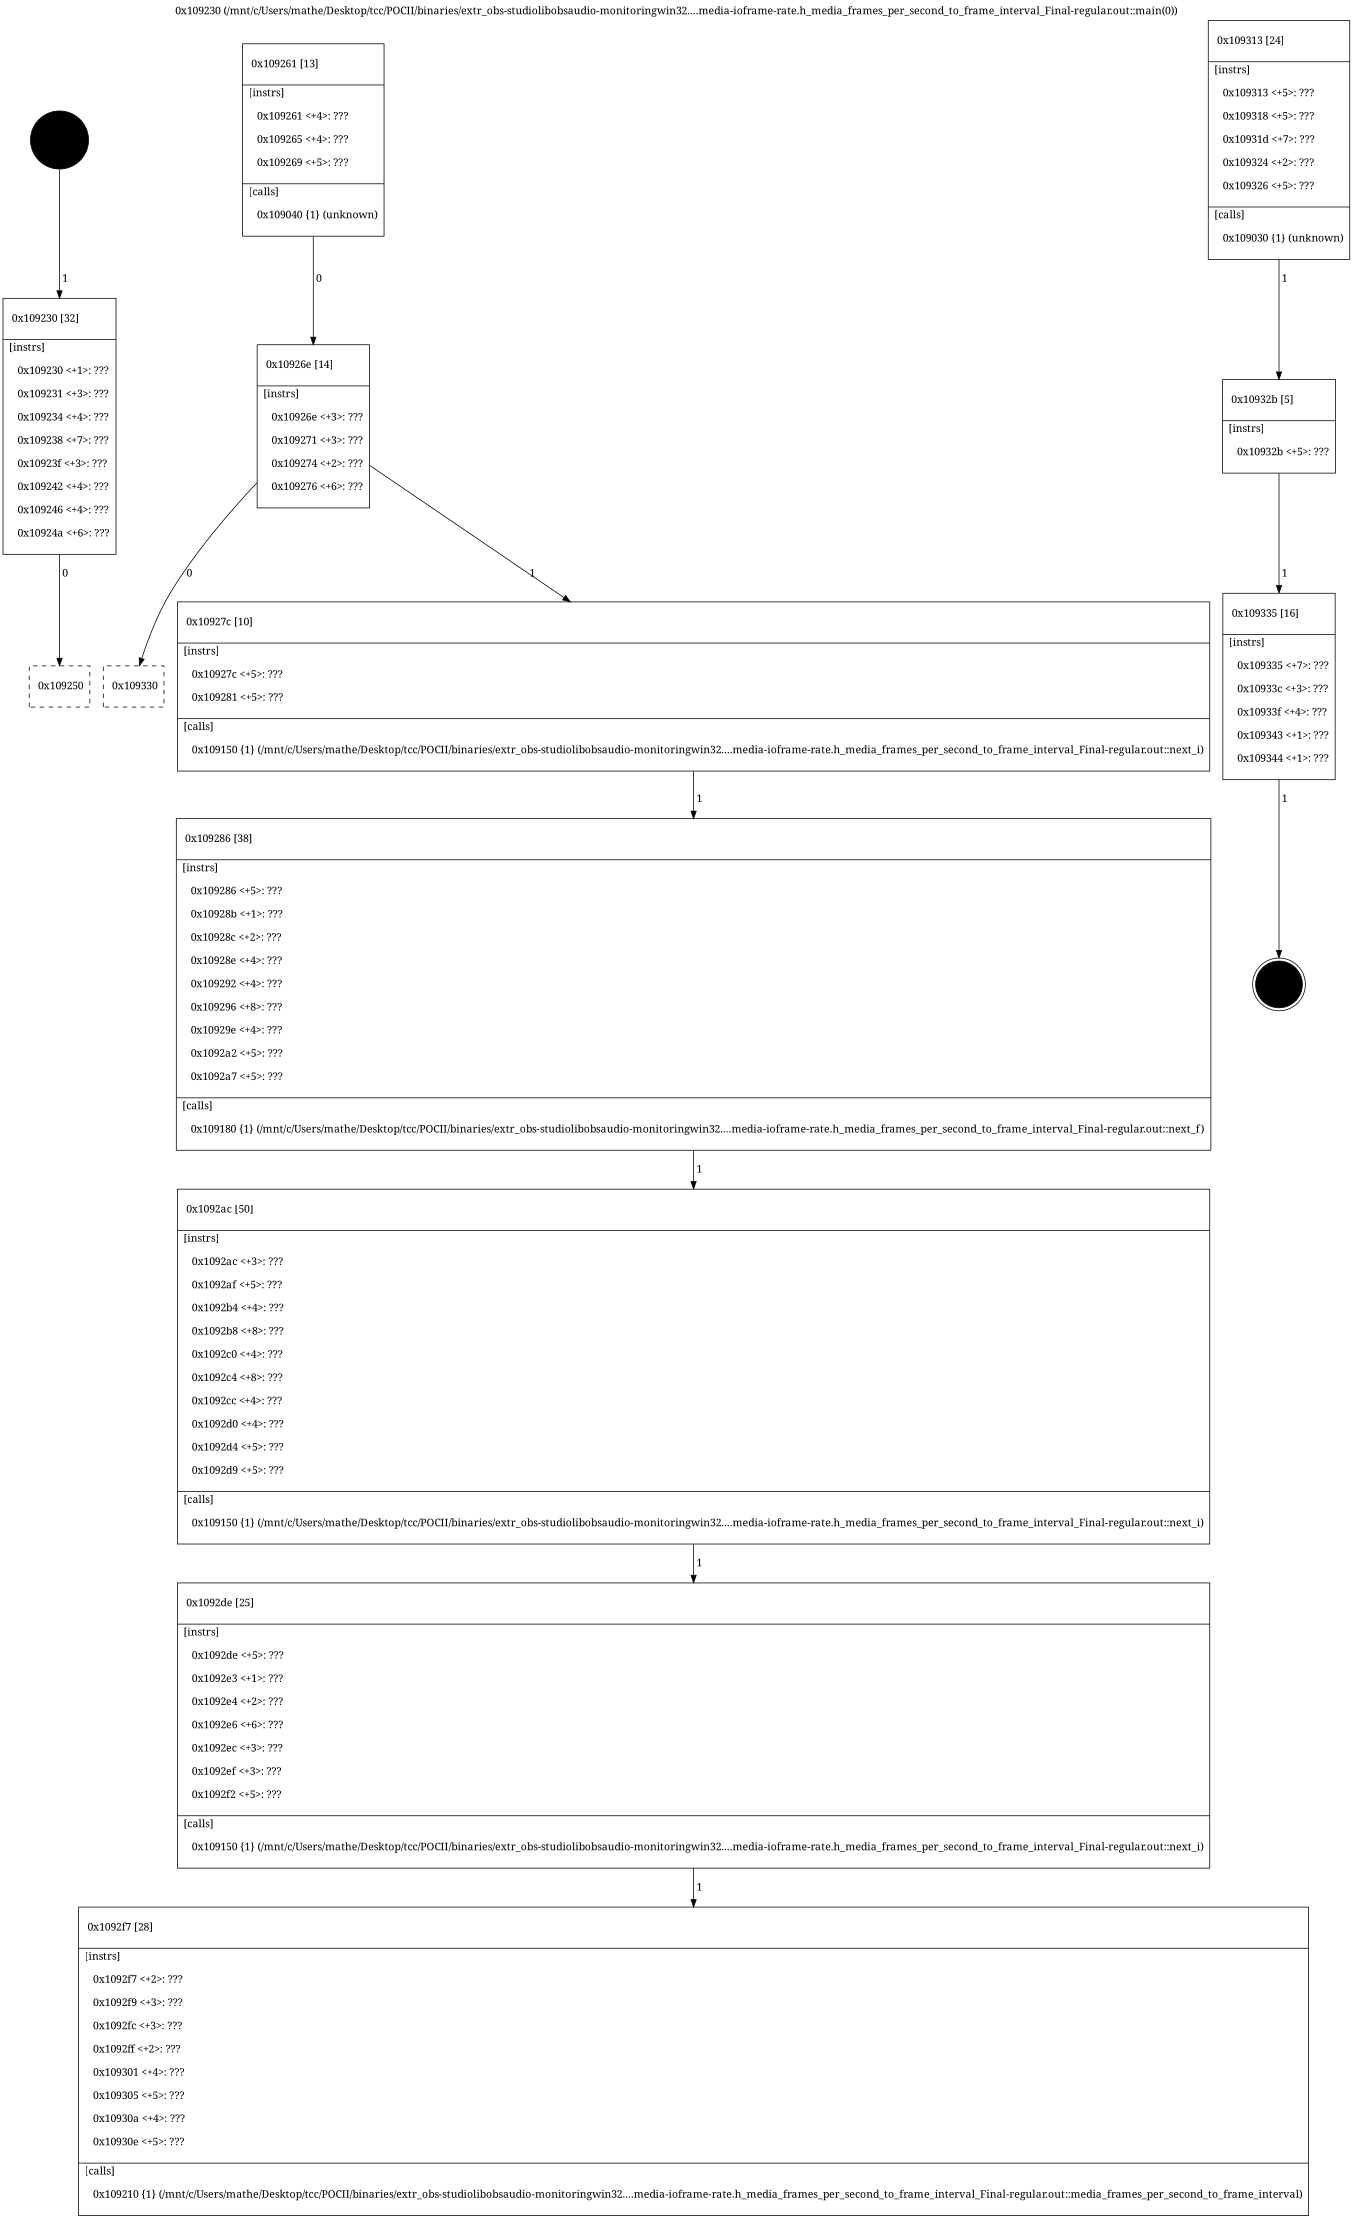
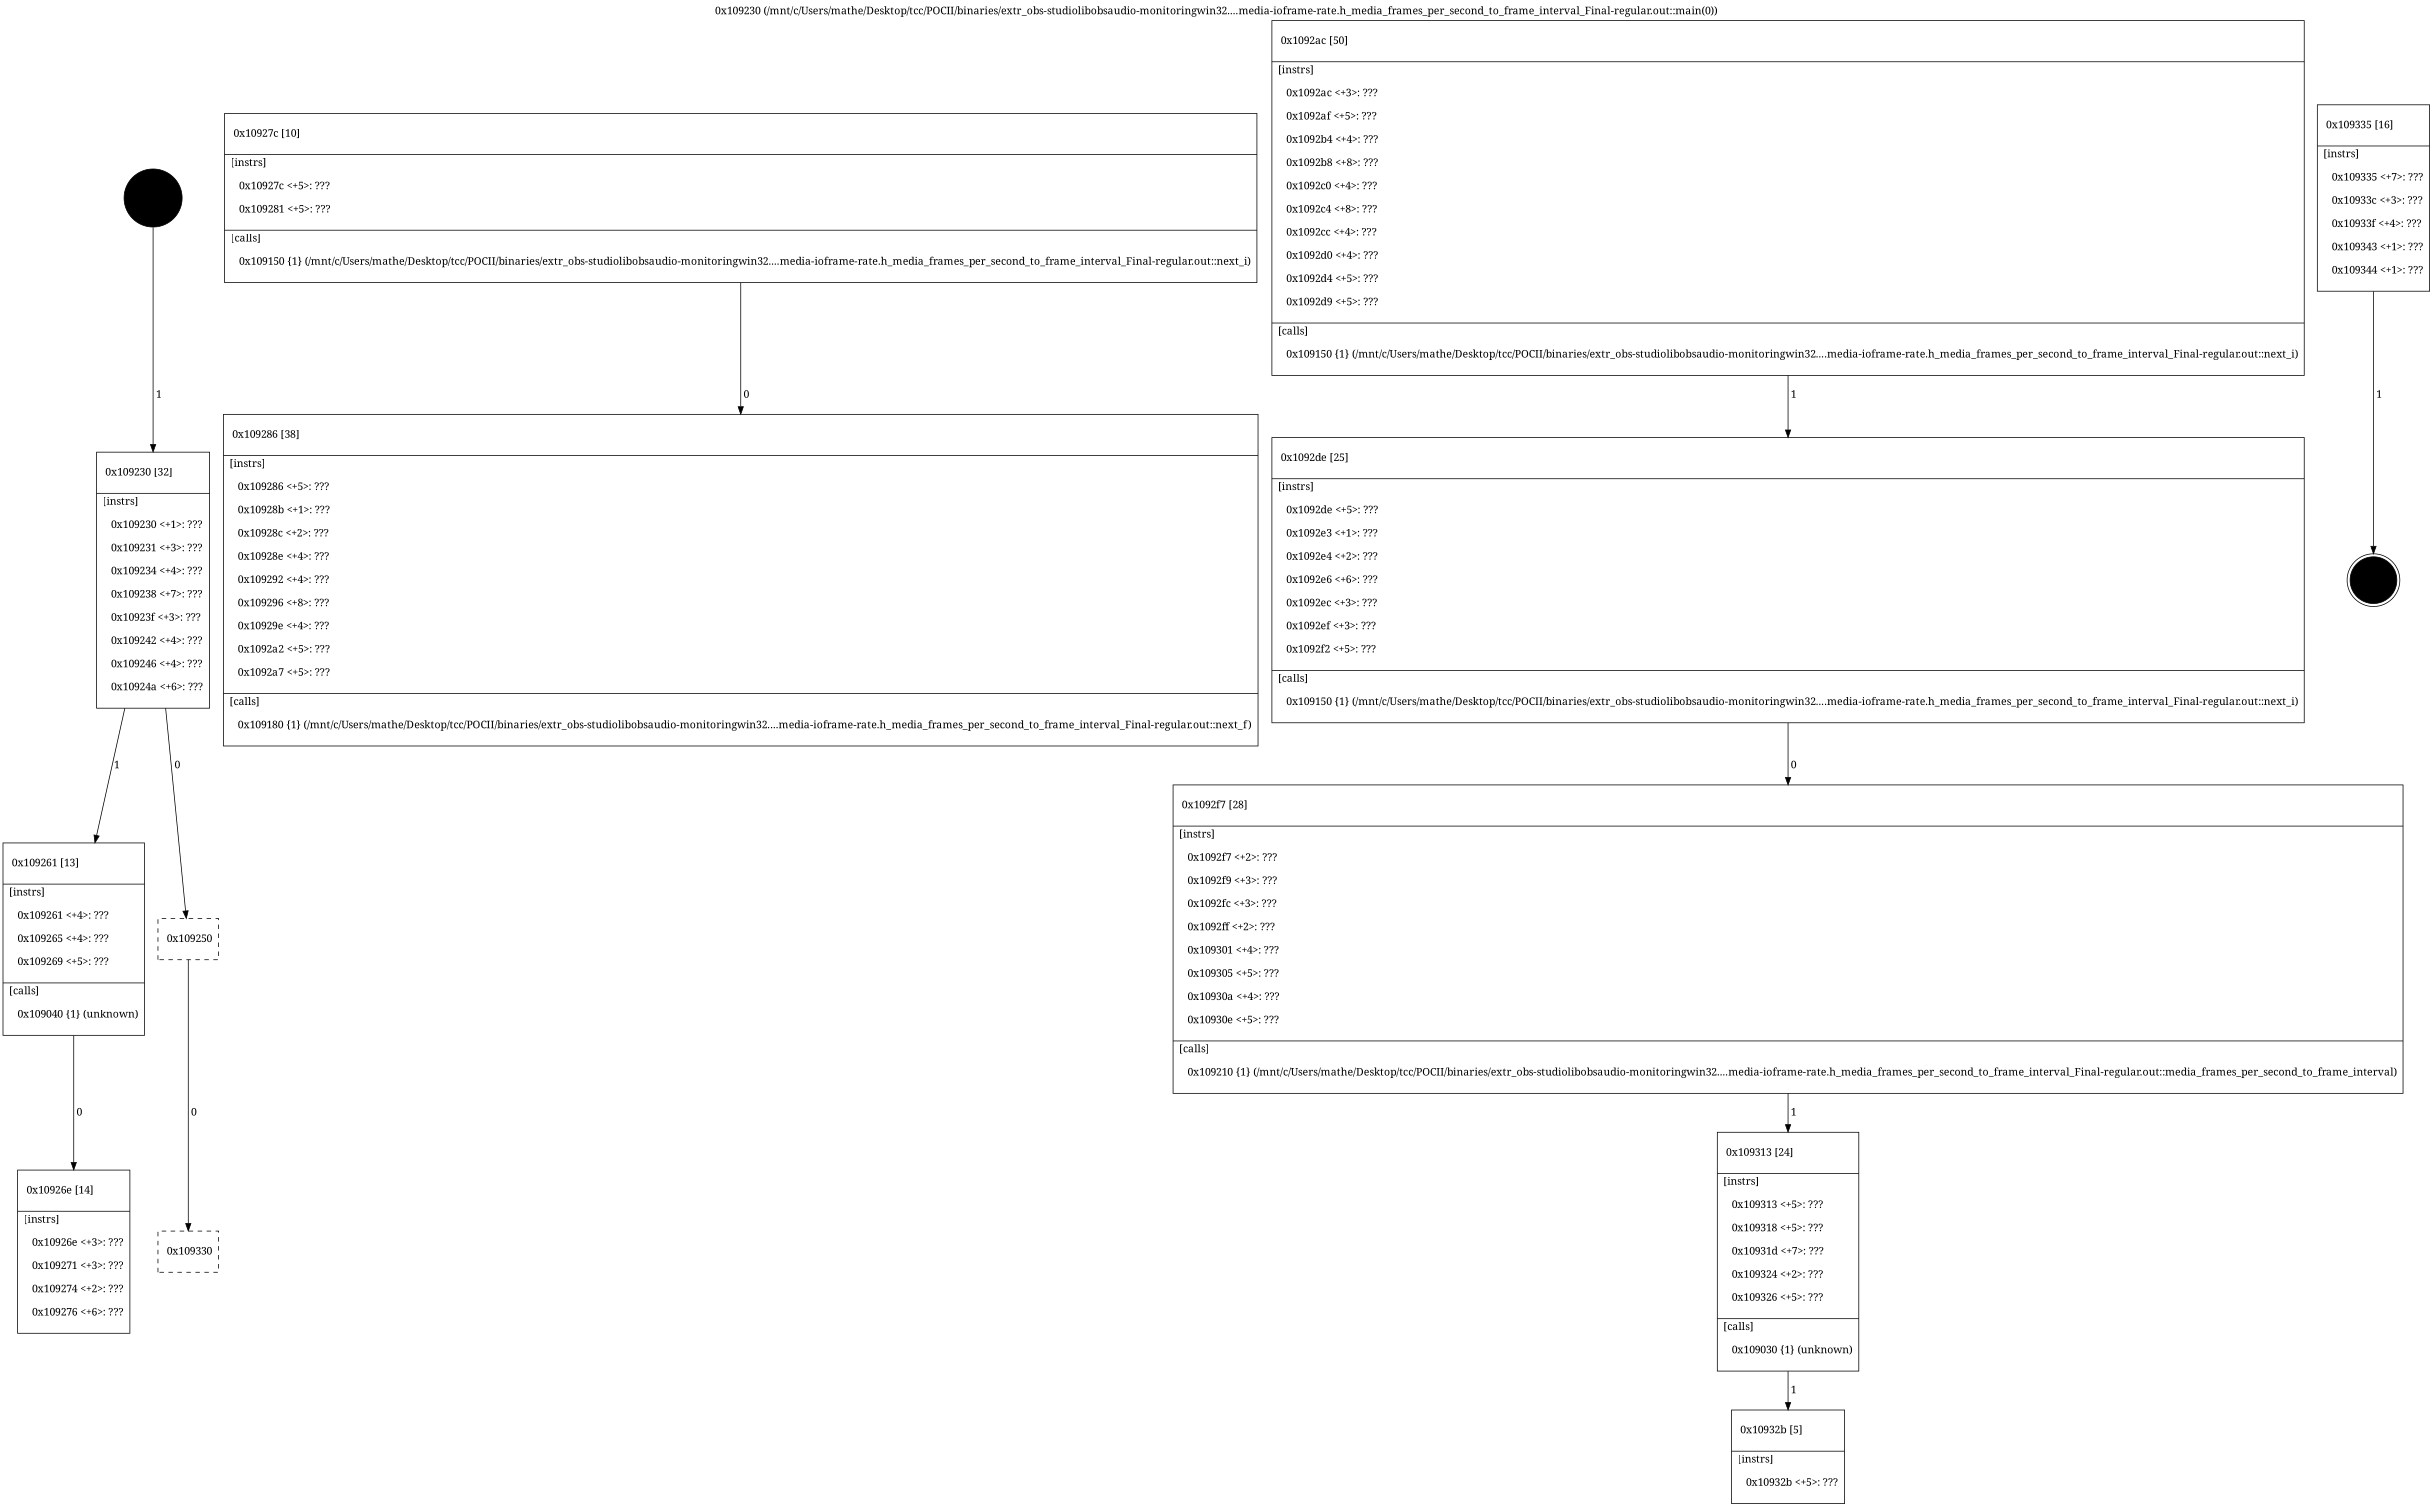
(1279, 529) -> none
(467, 531) -> none
(189, 564) -> (188, 1092)
none -> (111, 772)
(698, 799) -> (745, 395)
none -> (1788, 1109)
(694, 1166) -> none
(698, 1888) -> (1793, 765)
